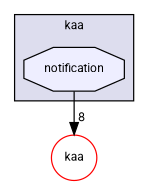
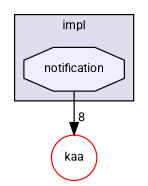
(74, 26) -> (74, 26)
